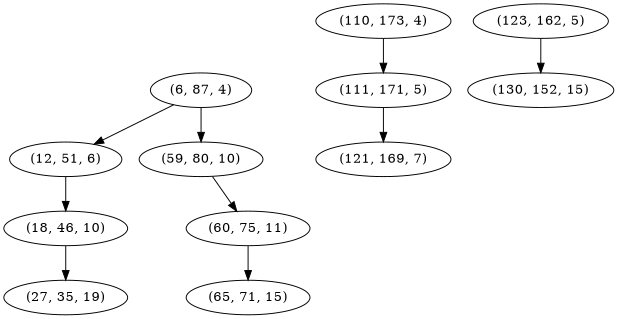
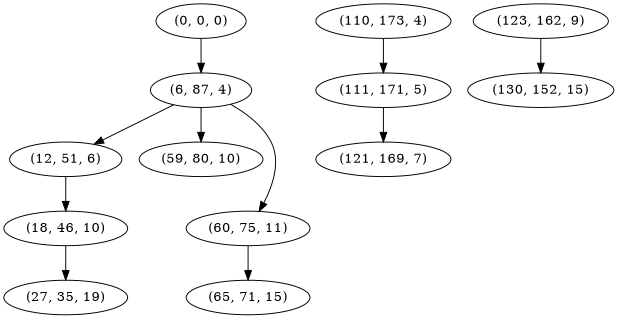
none -> (201, 21)
(541, 21) -> (541, 21)
(222, 190) -> (272, 145)
